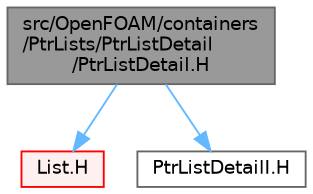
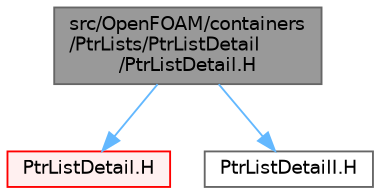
(63, 169) -> (89, 169)
